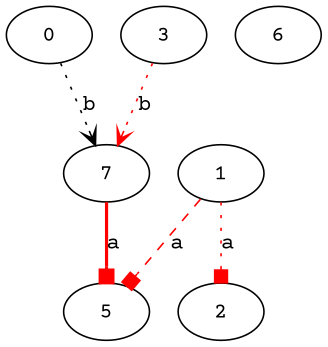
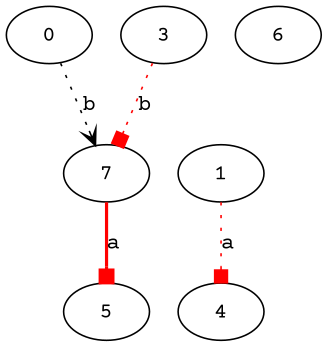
(138, 97) -> (138, 97)
(169, 236) -> none
(221, 312) -> (221, 312)
